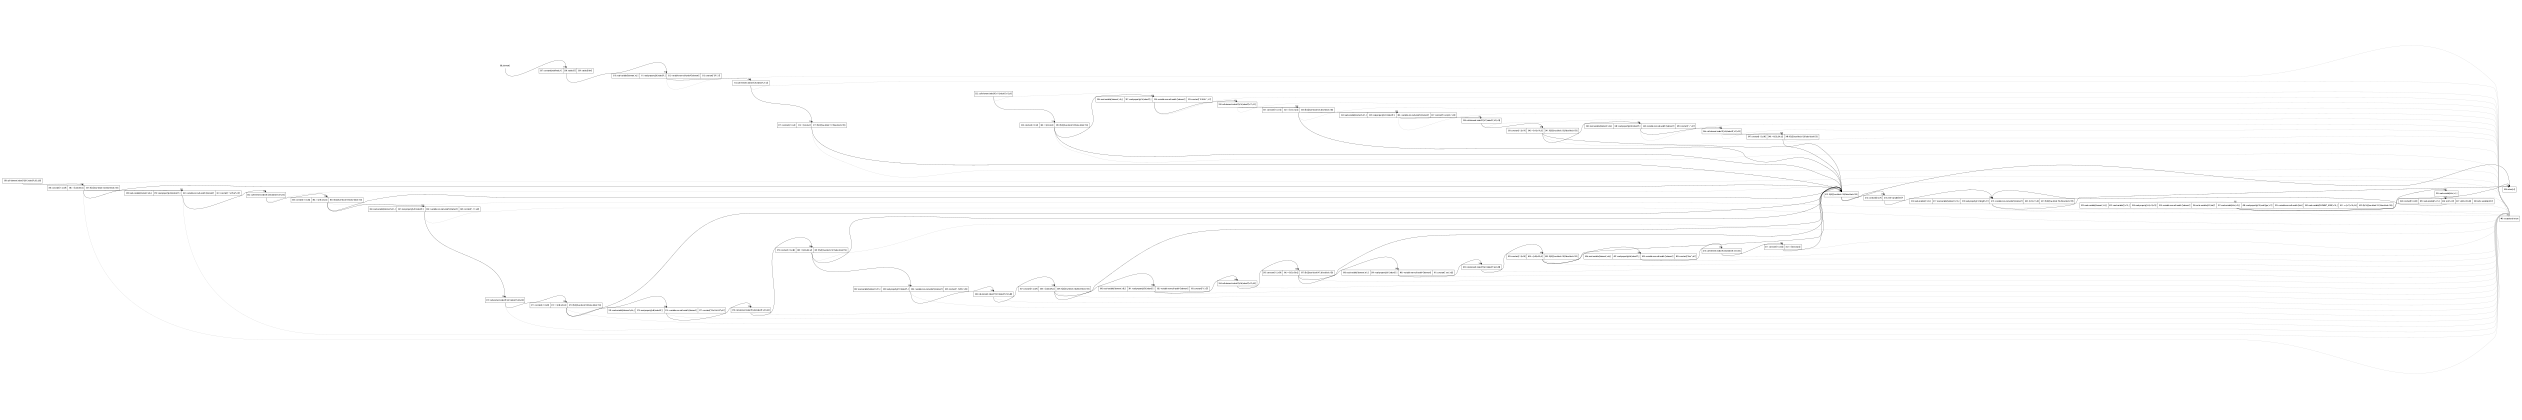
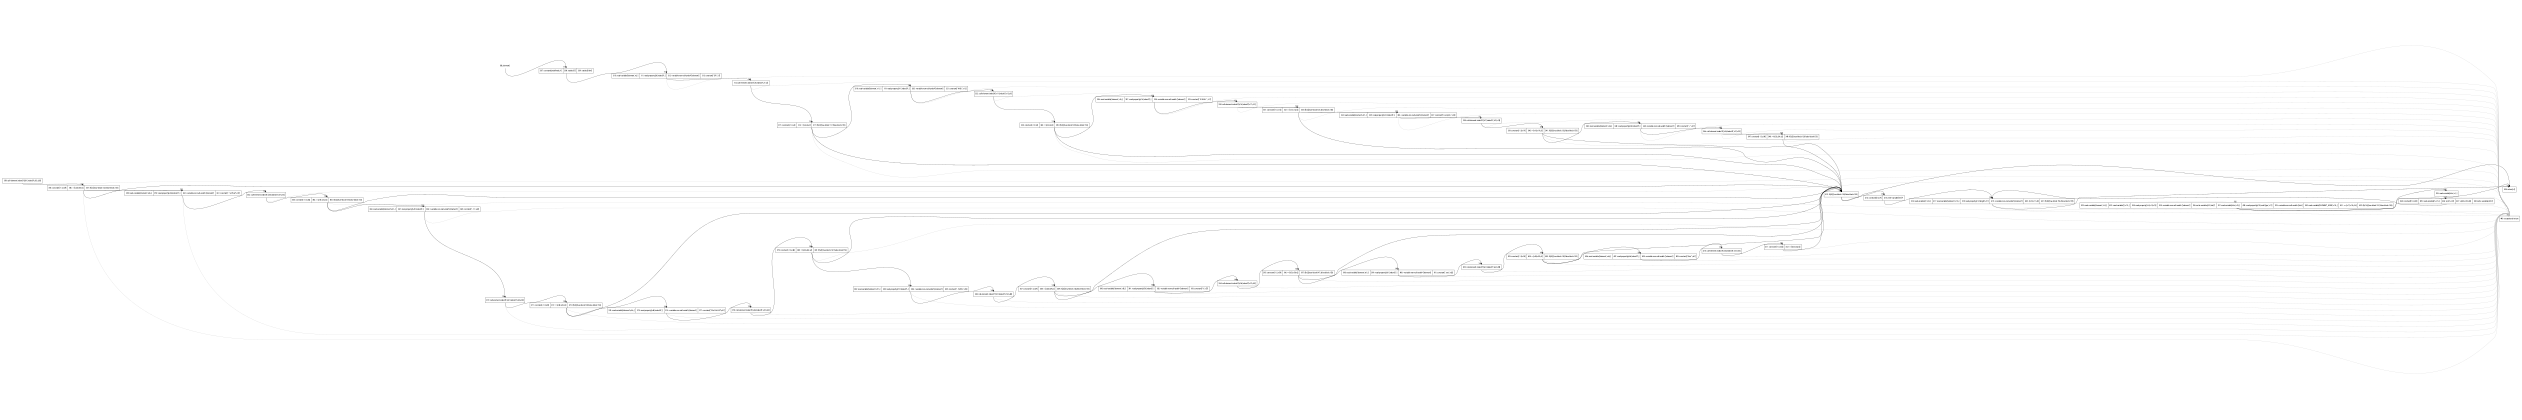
none -> (911, 89)
